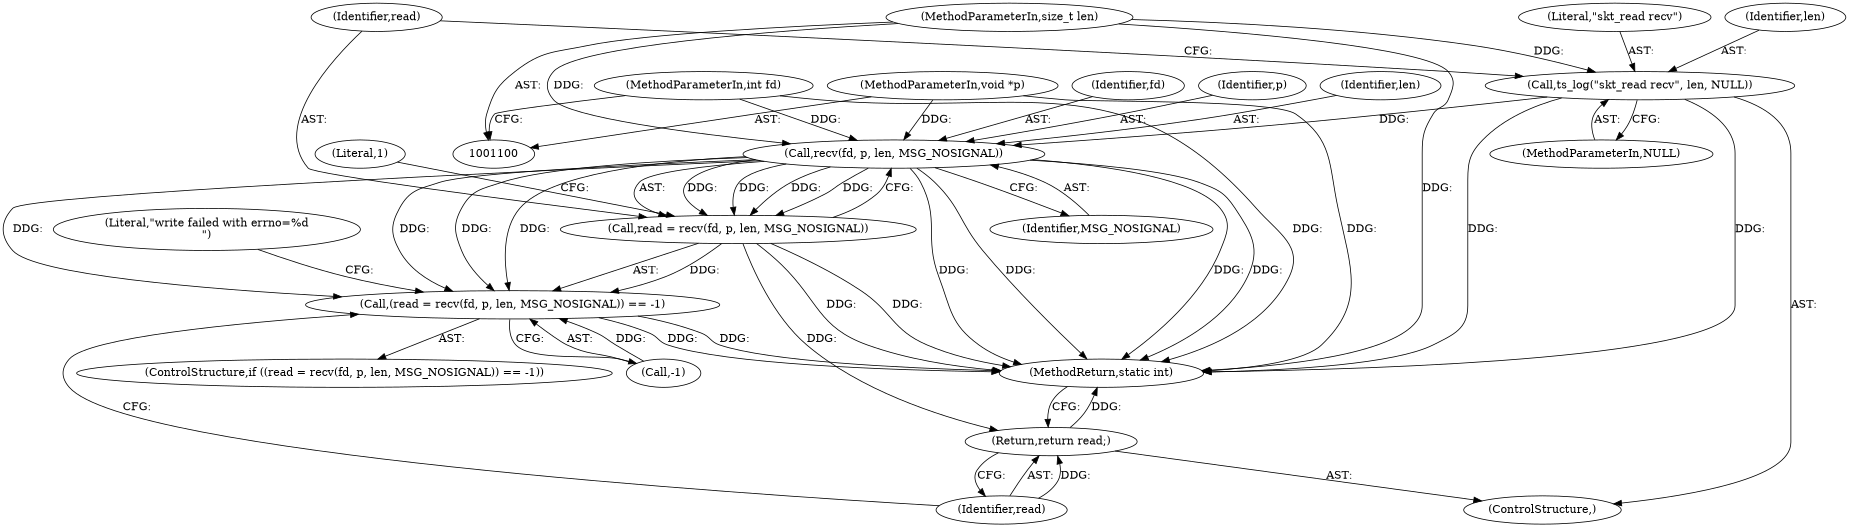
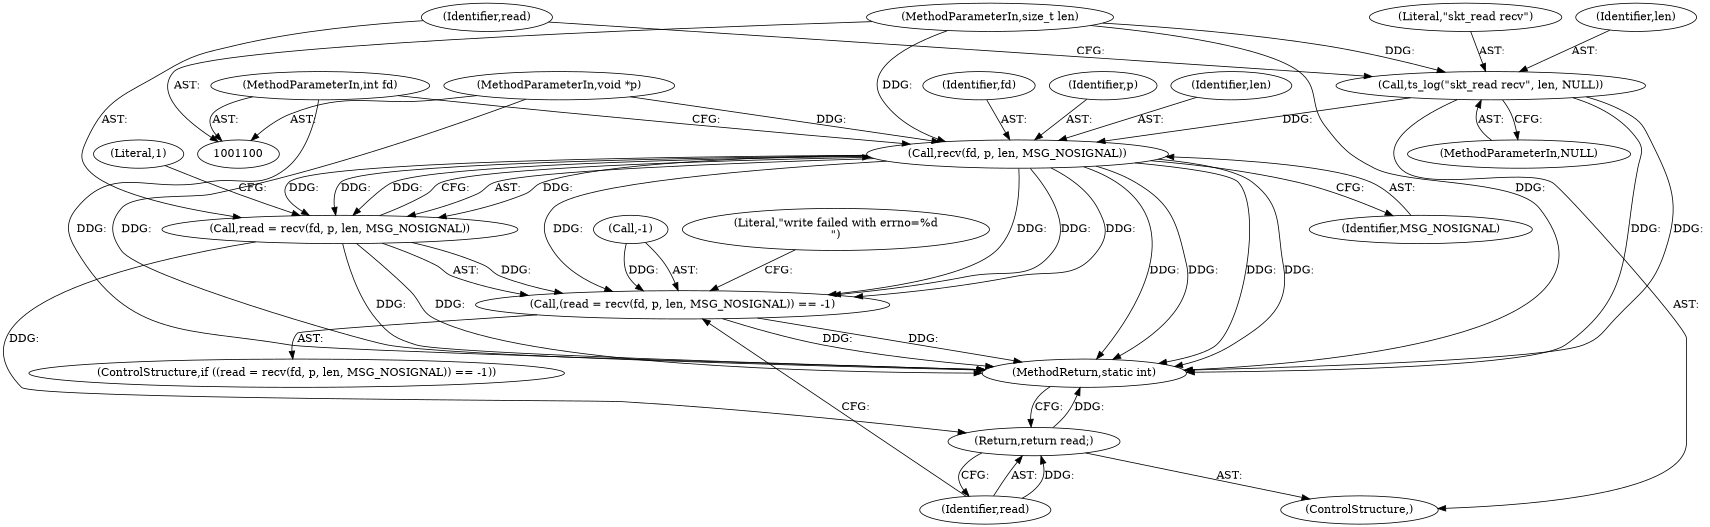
(511, 120) -> (227, 120)
(828, 120) -> (708, 120)
(558, 356) -> none
